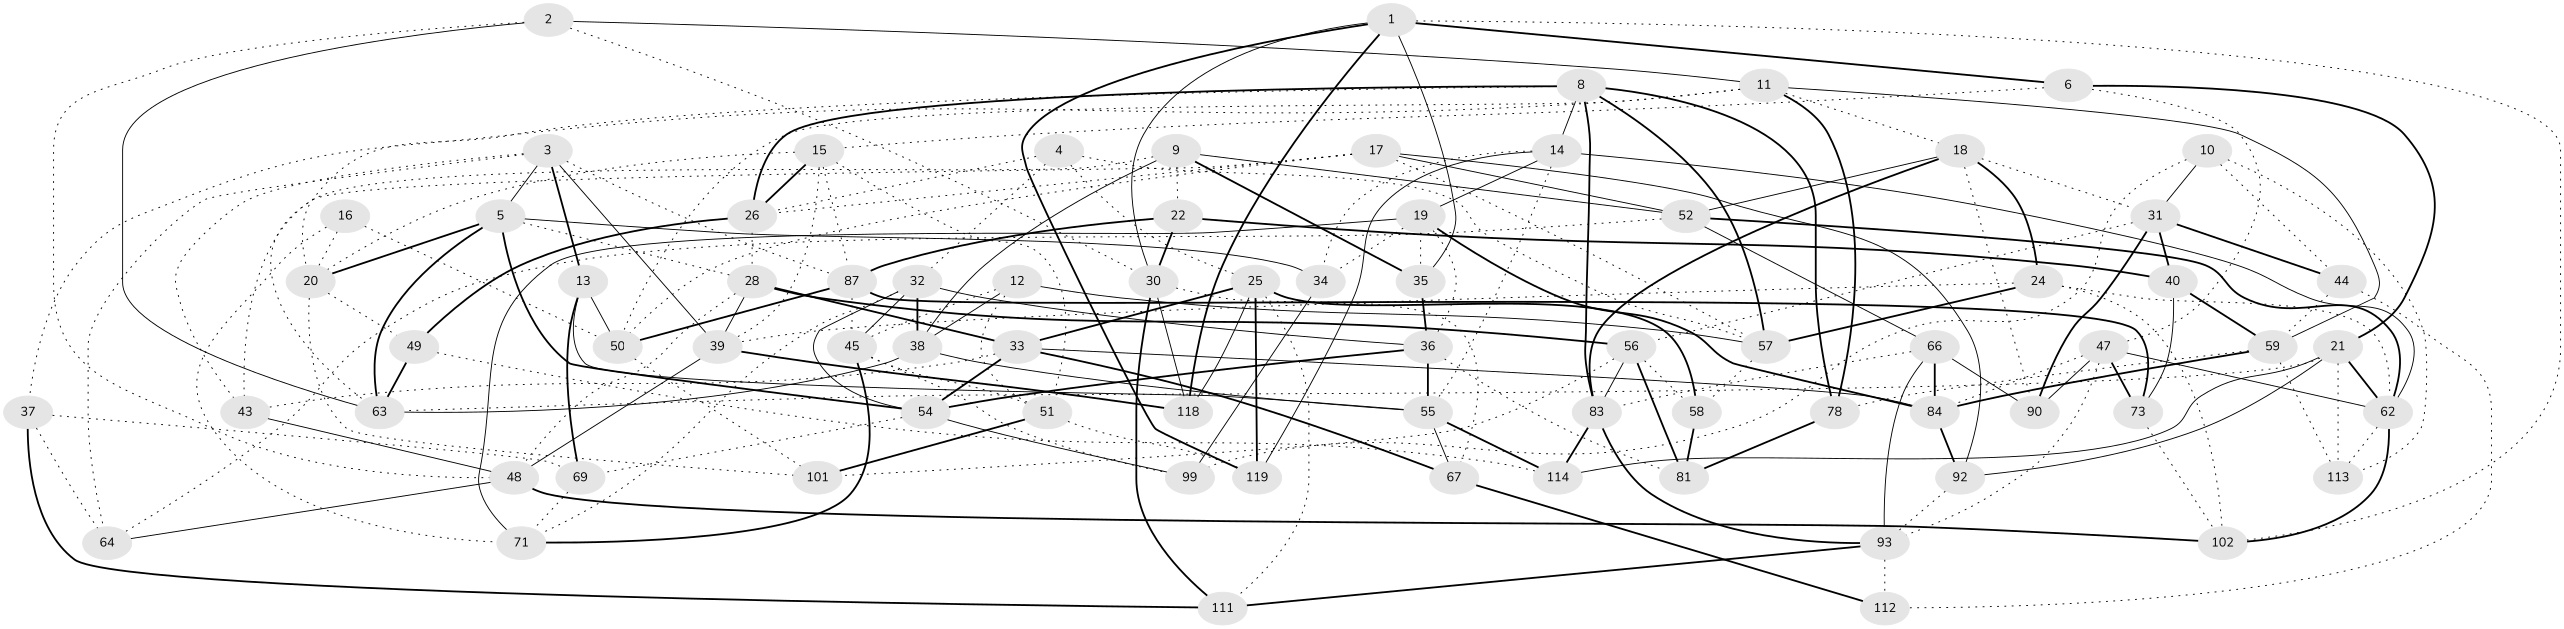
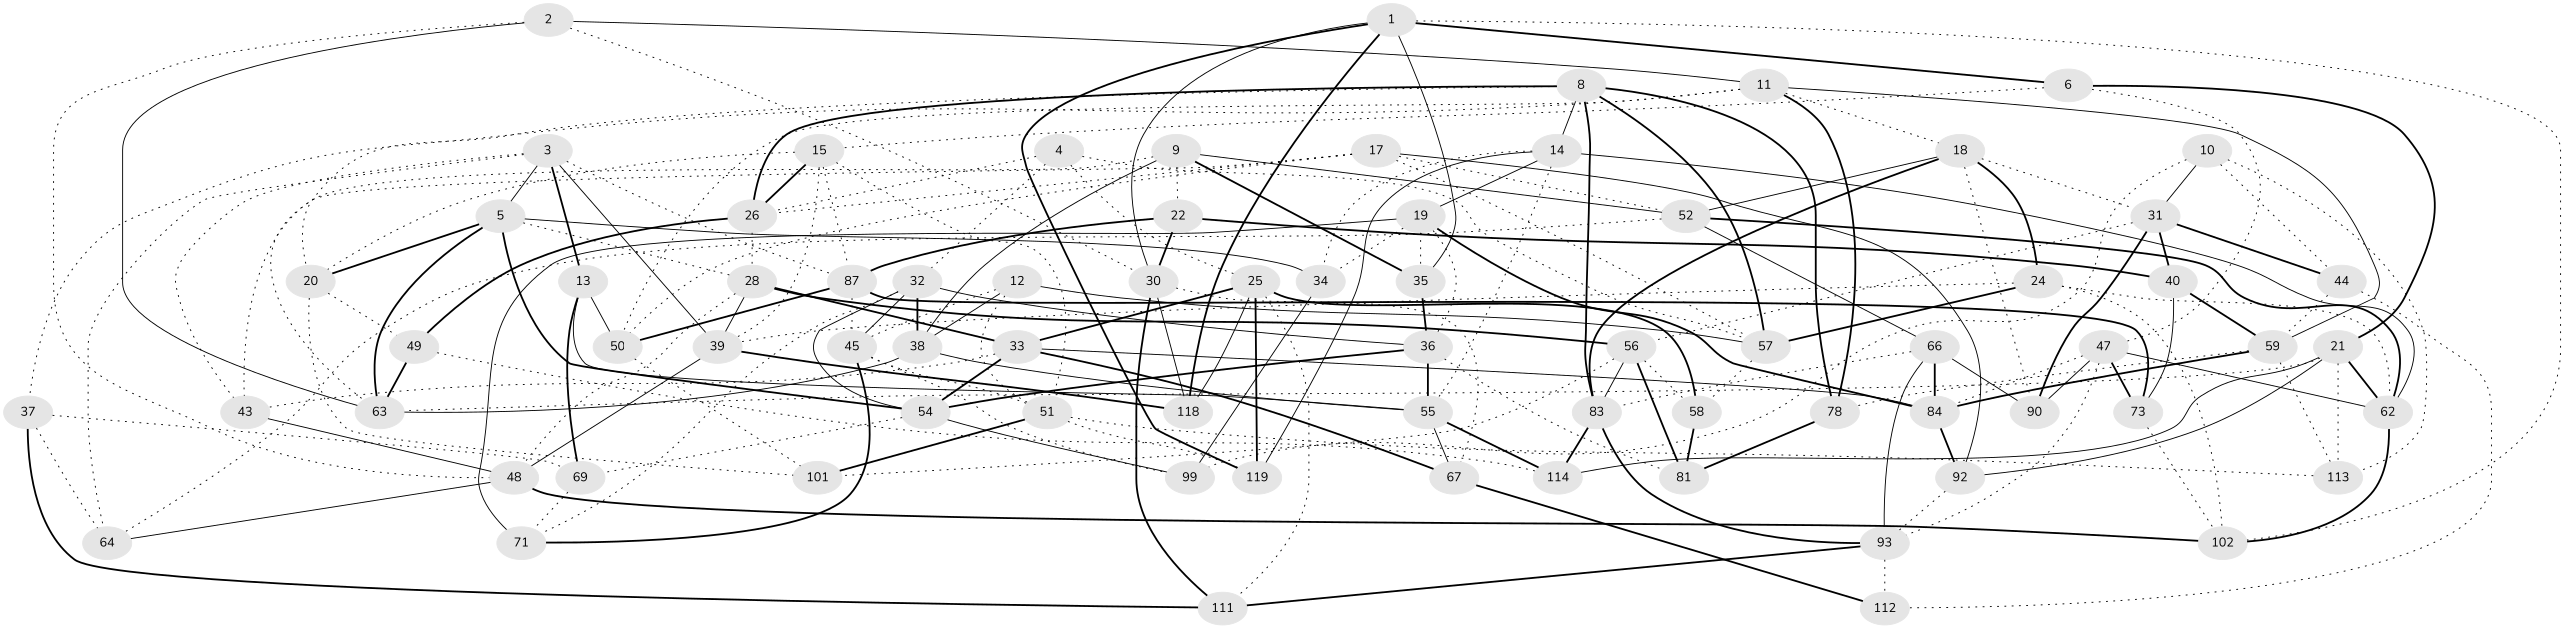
(1531, 183) -> (1531, 183)
(345, 216) -> none
(2363, 445) -> (1660, 453)
